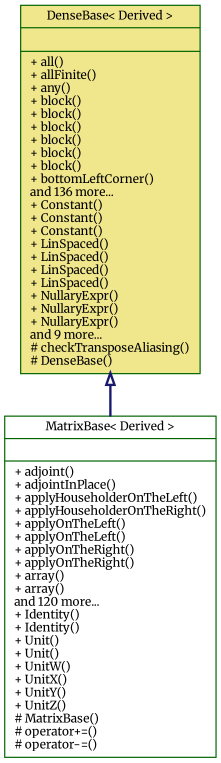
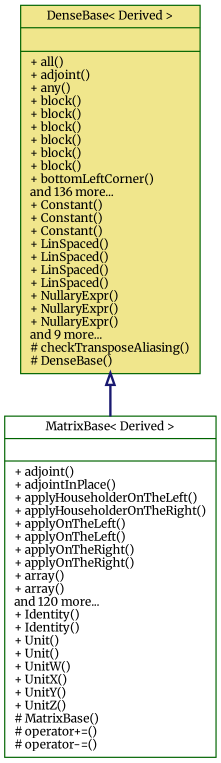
(64, 76) -> (61, 76)
